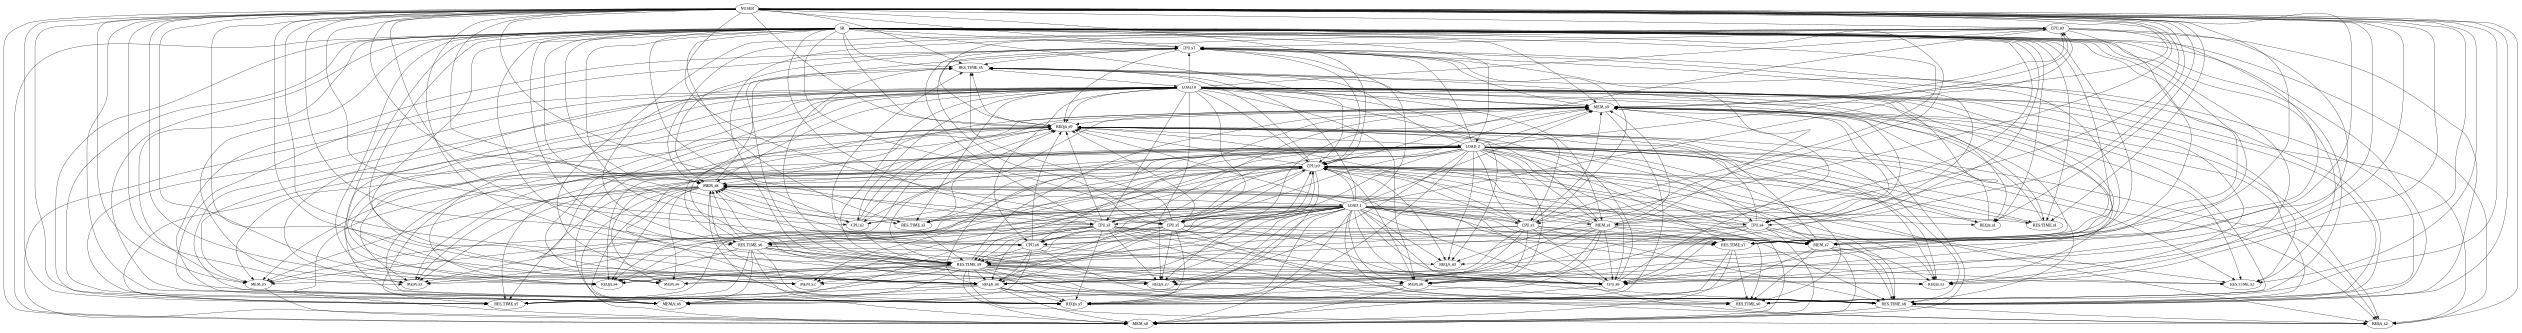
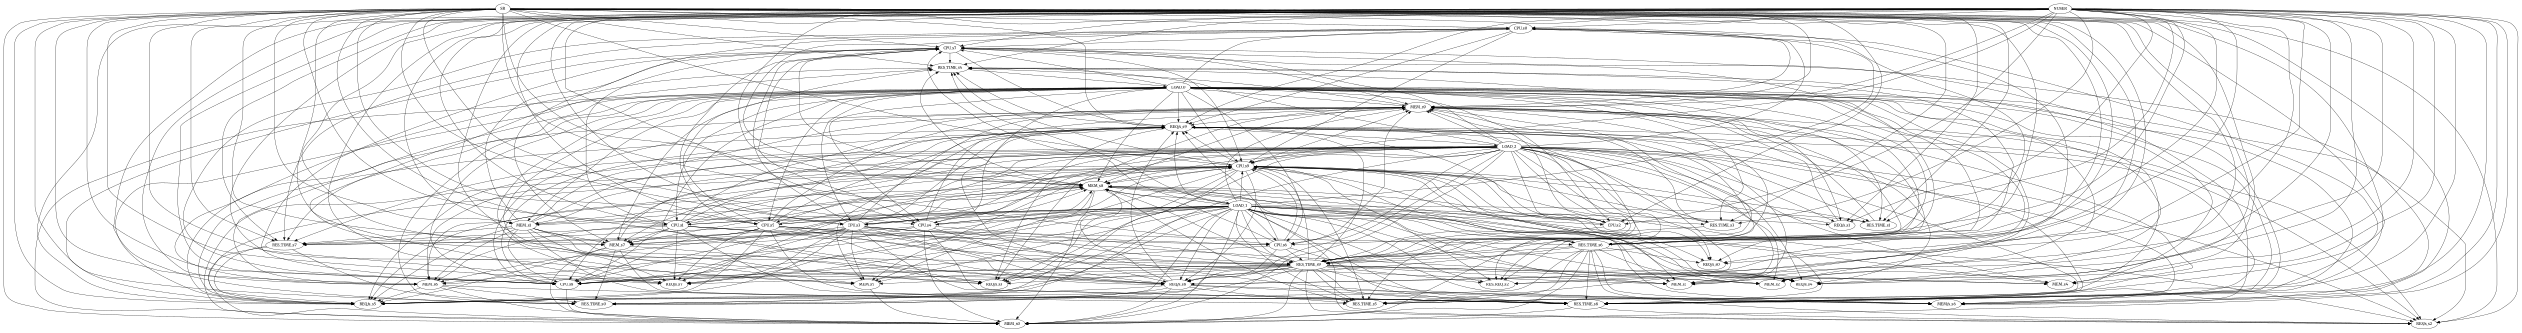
(1244, 38) -> (1033, 19)
(935, 114) -> none
(2242, 285) -> (1497, 285)
(955, 298) -> (1858, 146)
